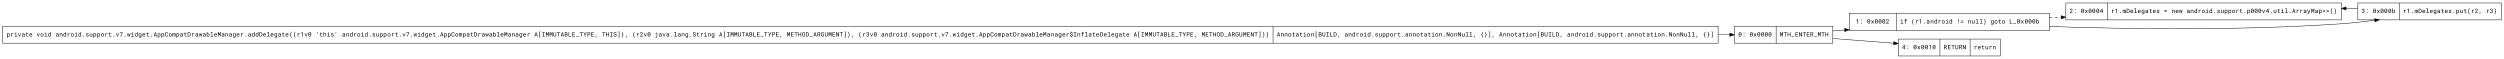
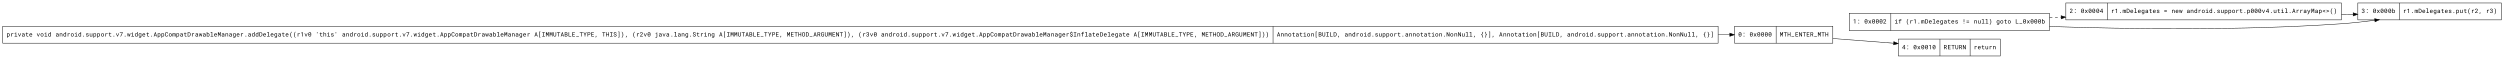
(2352, 8) -> (2347, 14)
(1970, 22) -> (1970, 22)
(1839, 30) -> none
